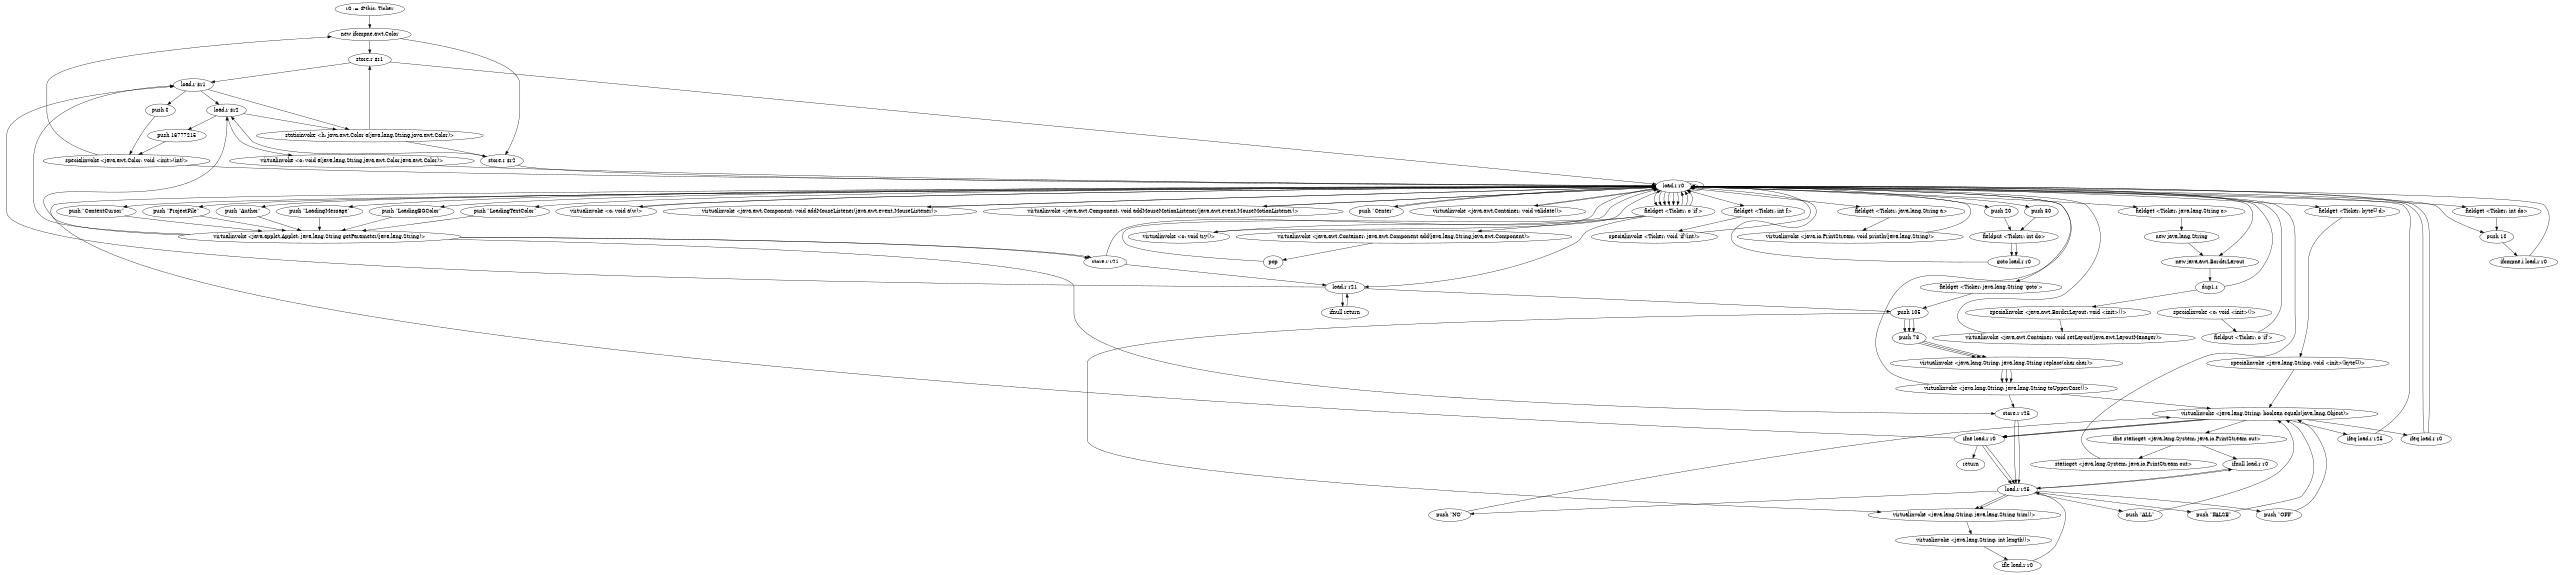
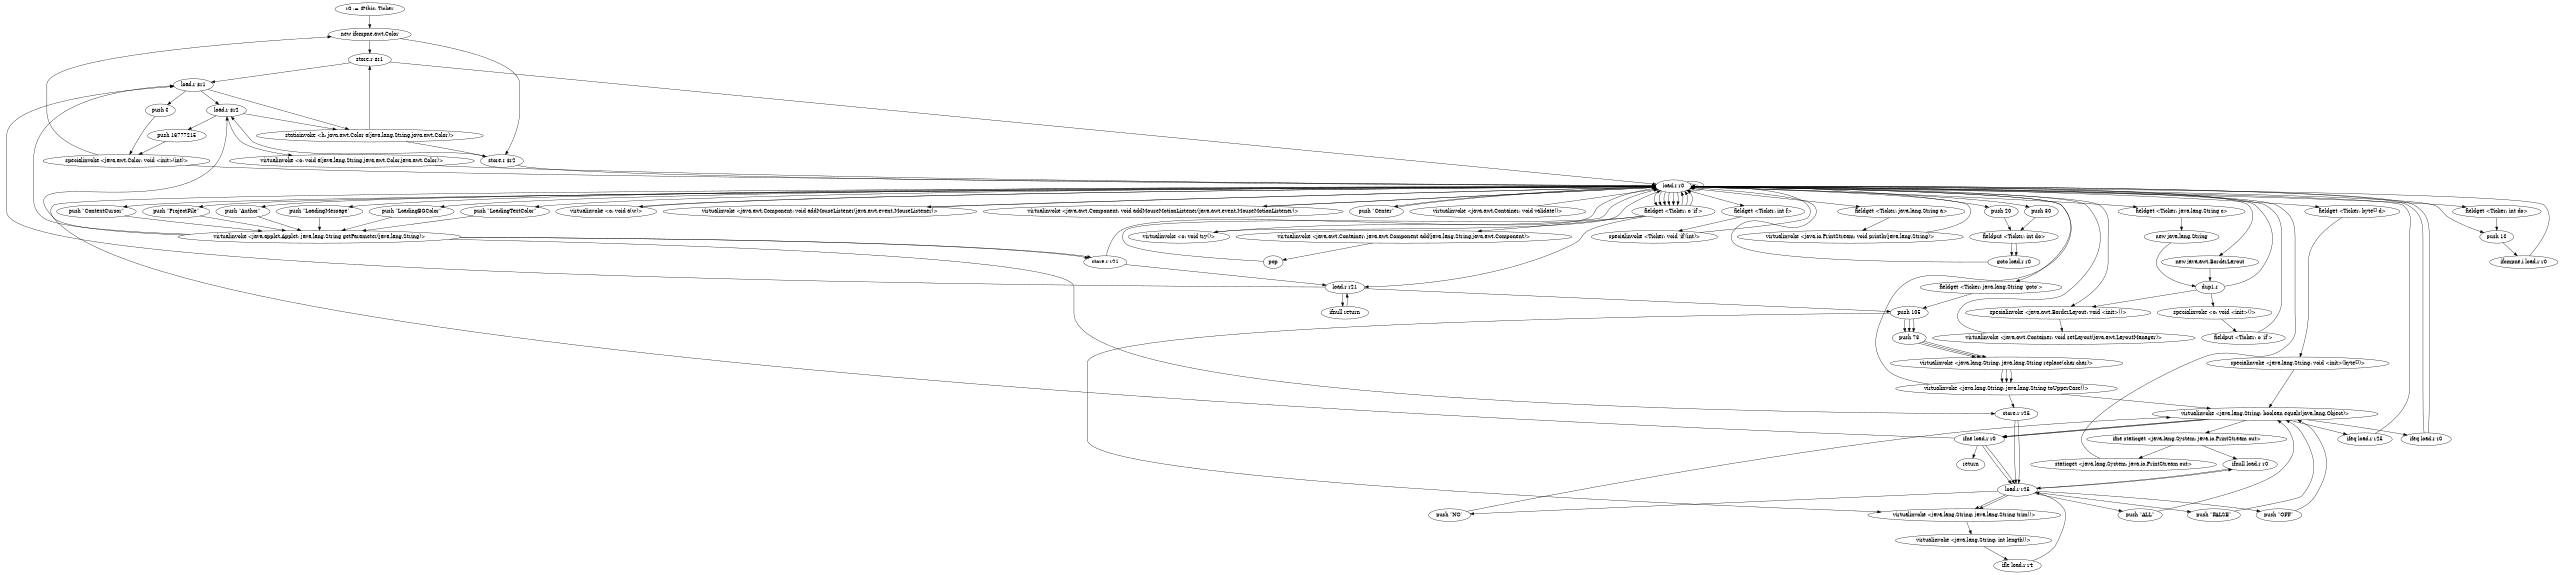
(1597, 197) -> (1954, 193)
(2194, 248) -> (2161, 271)
none -> (2212, 298)
(2017, 566) -> (2017, 566)
